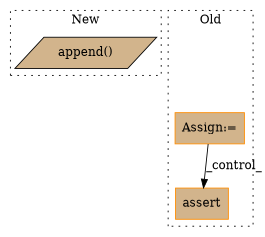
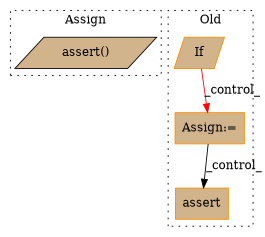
(86, 20) -> (86, 20)
(86, 53) -> (86, 53)
none -> (199, 53)
